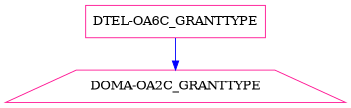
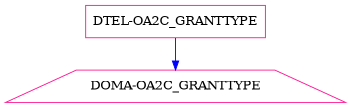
(176, 22) -> (176, 22)
